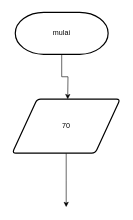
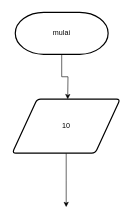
(66, 126) -> (66, 126)
